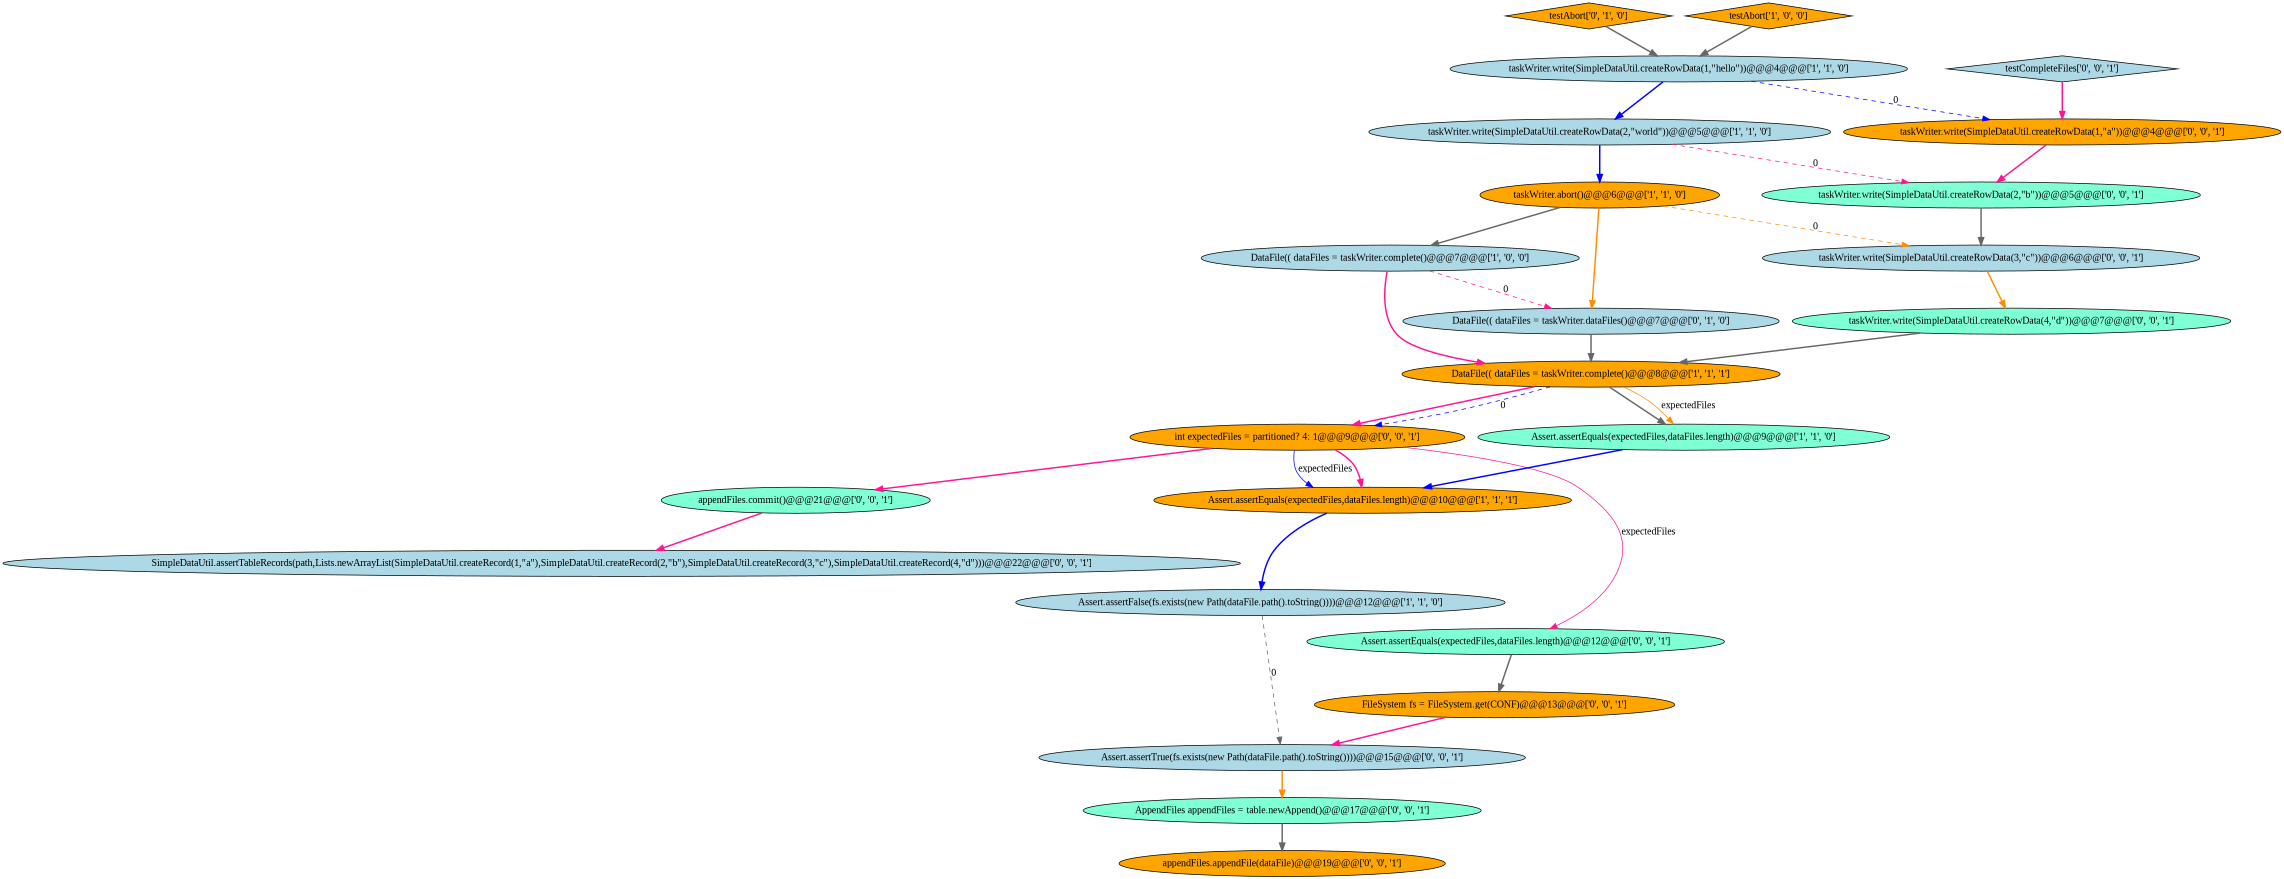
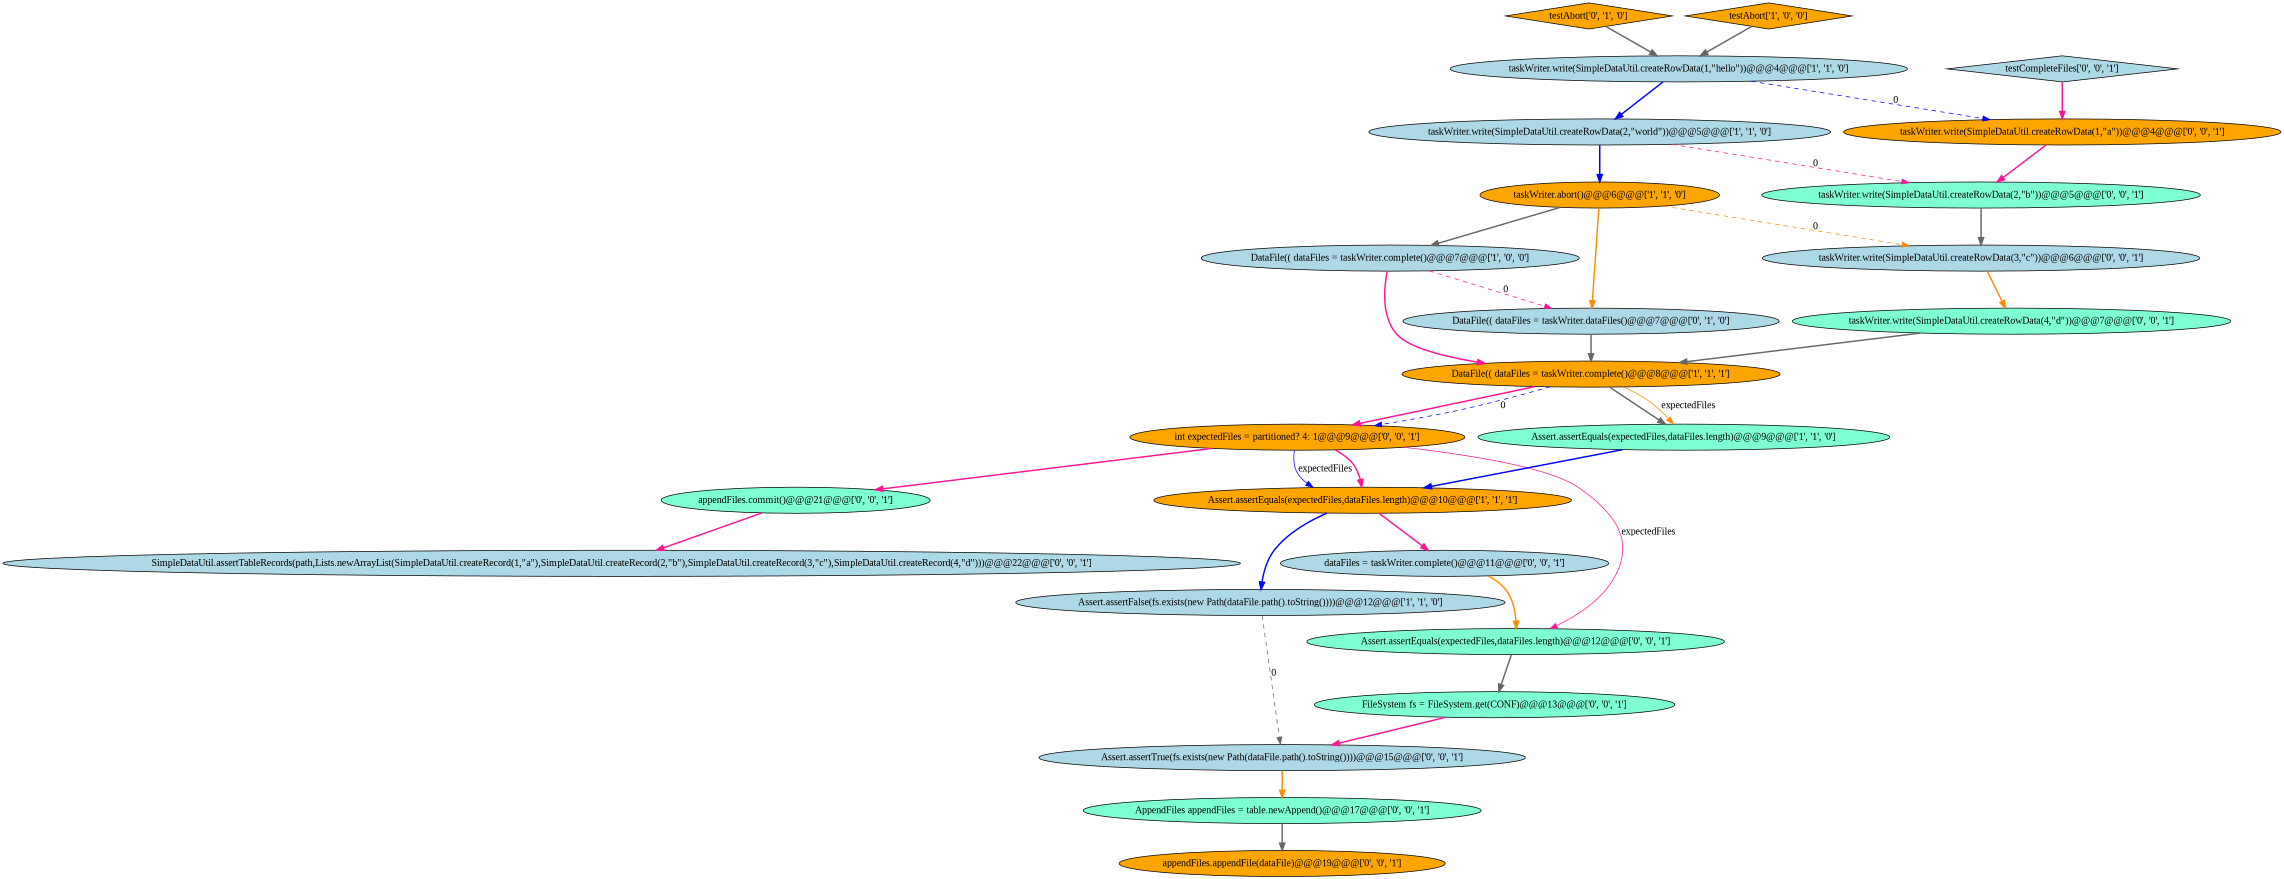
none -> (1445, 563)
(1495, 705) -> (1495, 705)
